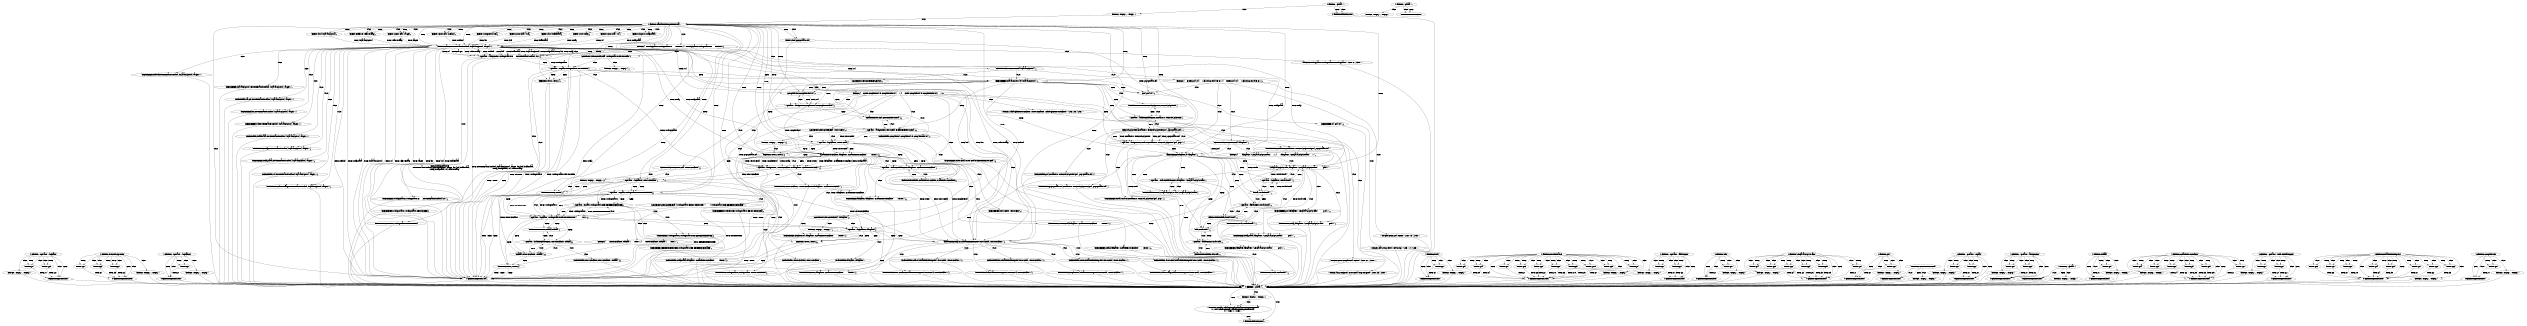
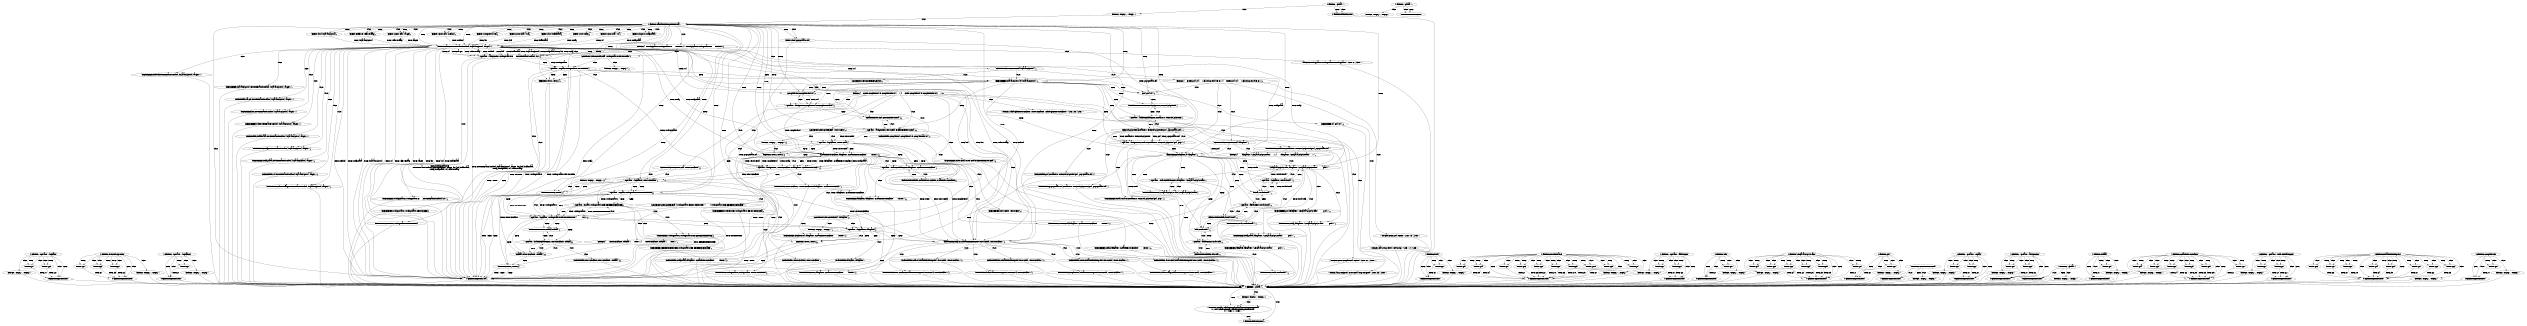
(803, 85) -> none
(1122, 93) -> (1122, 93)
none -> (1151, 99)
